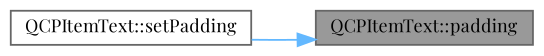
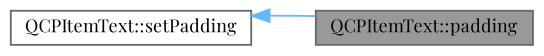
(274, 40) -> (293, 16)
